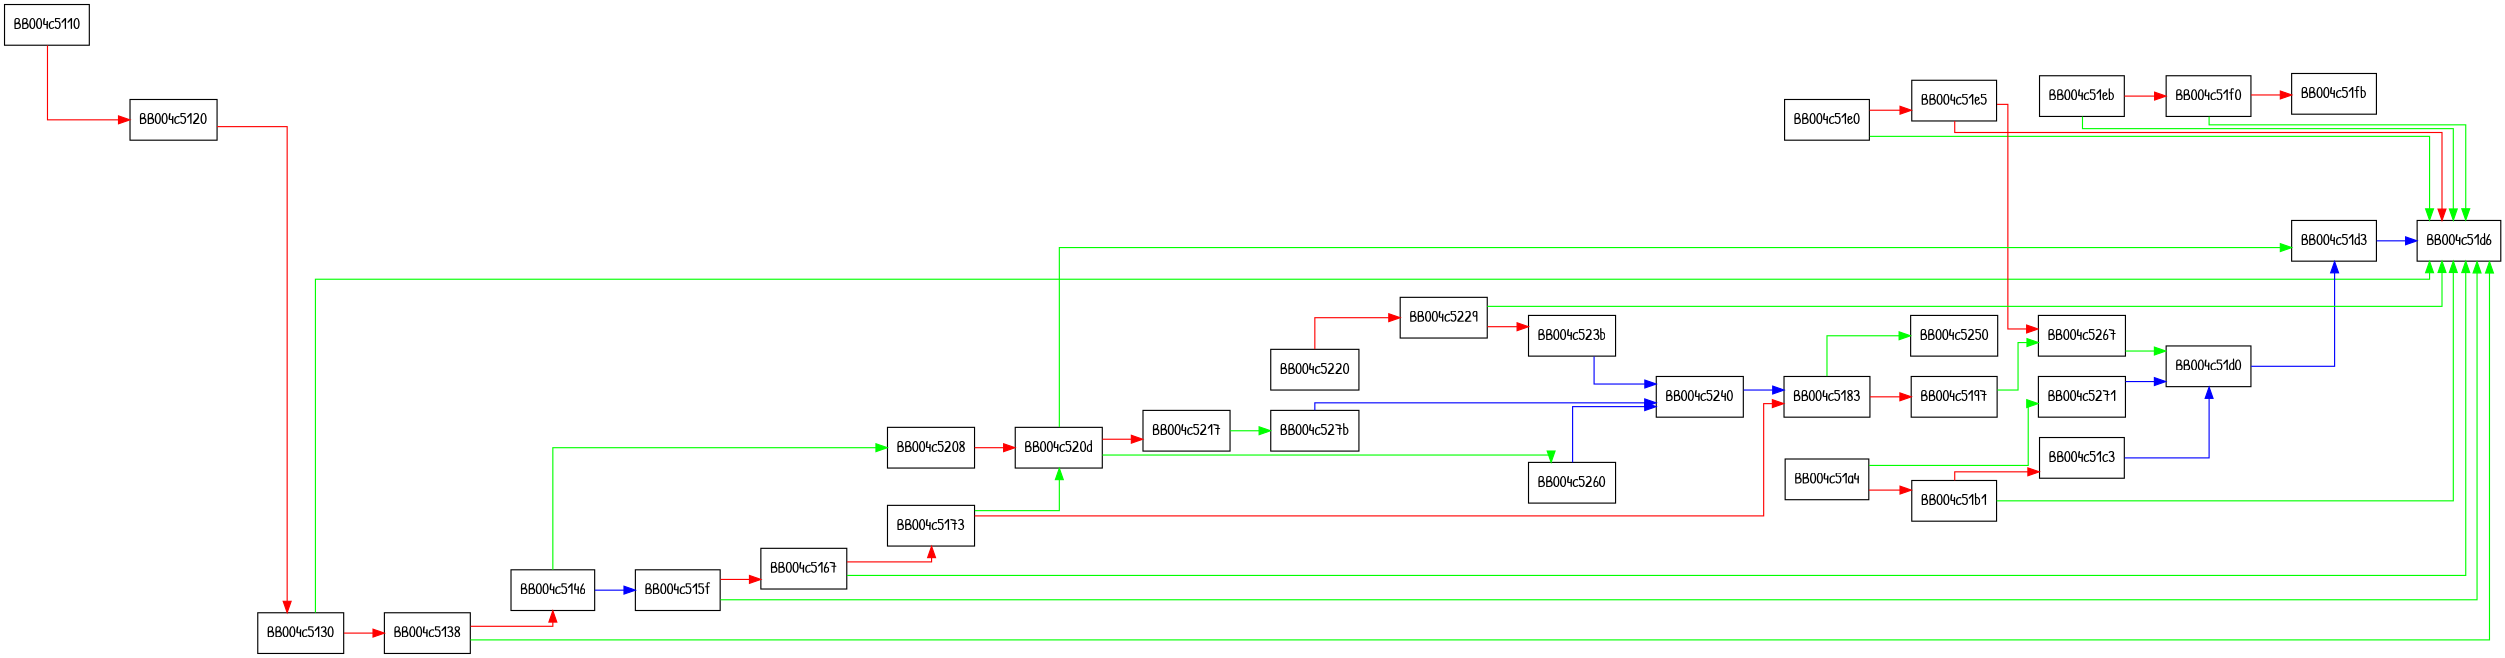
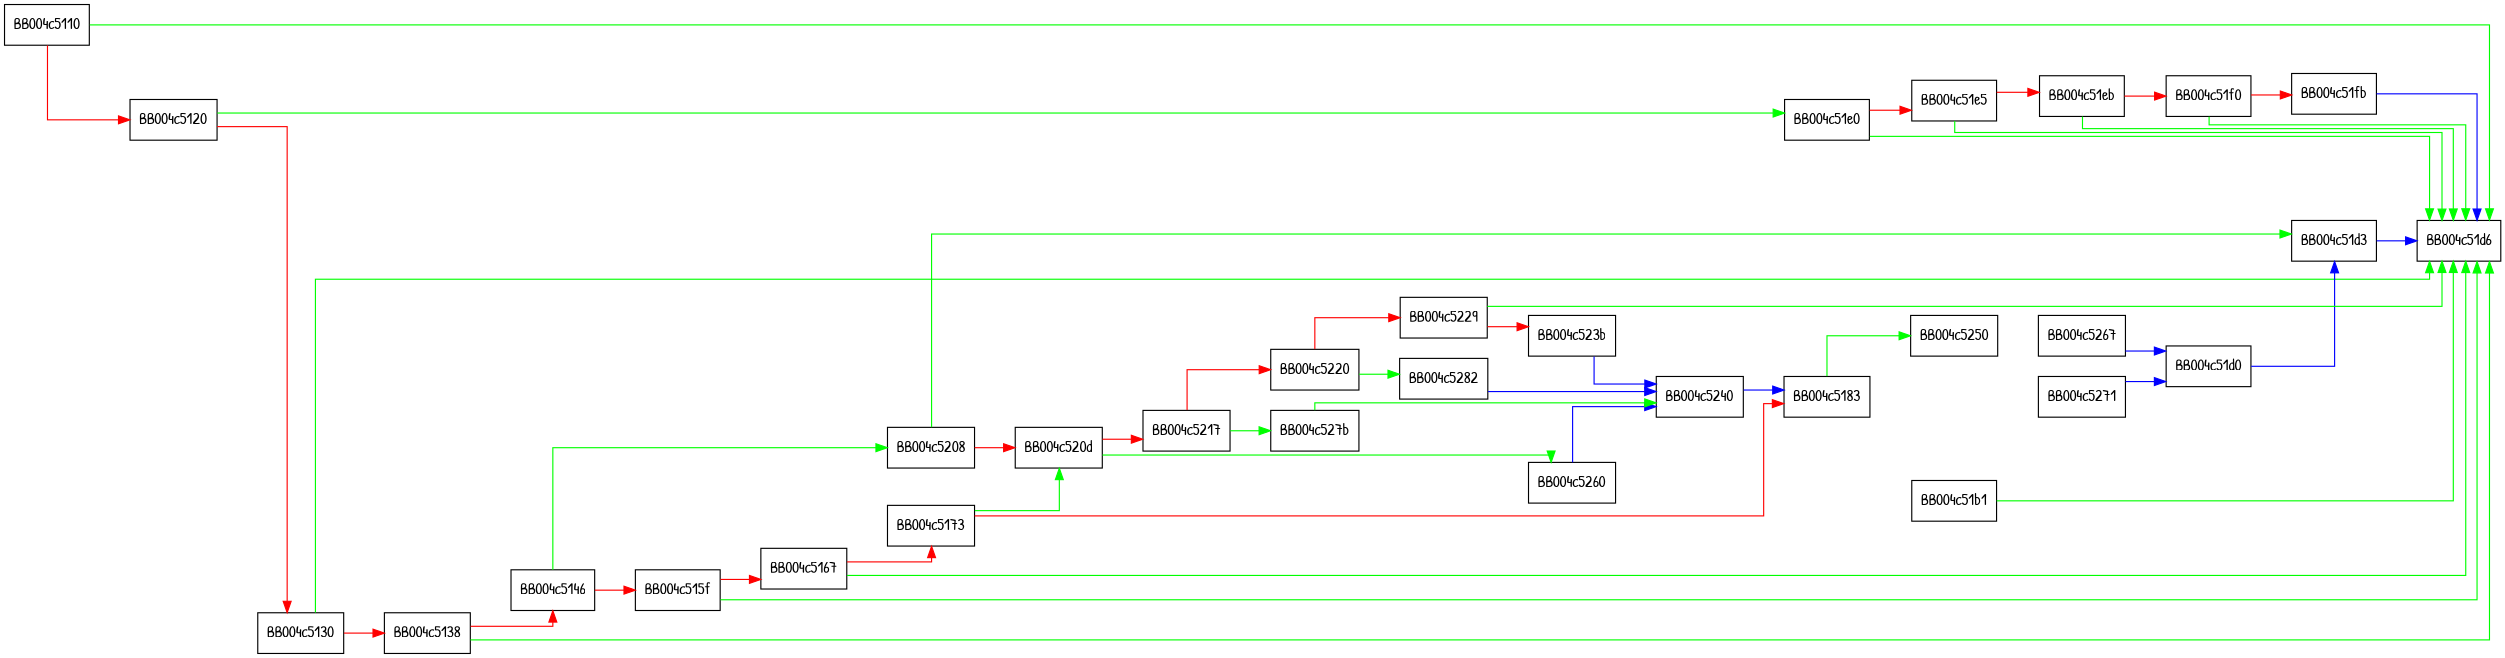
none -> (1382, 25)
none -> (2477, 101)
none -> (995, 113)
(2231, 133) -> (2231, 133)
(2008, 221) -> (2012, 92)
(1580, 248) -> (1509, 234)
(2140, 351) -> (2140, 351)
none -> (1203, 370)
none -> (1444, 379)
(1954, 397) -> none
(1476, 403) -> (1476, 403)
(2082, 458) -> none
(1827, 479) -> none
(609, 590) -> (609, 590)
